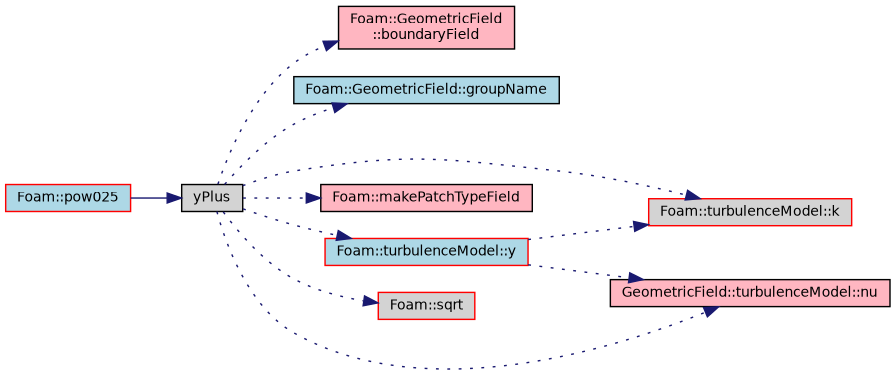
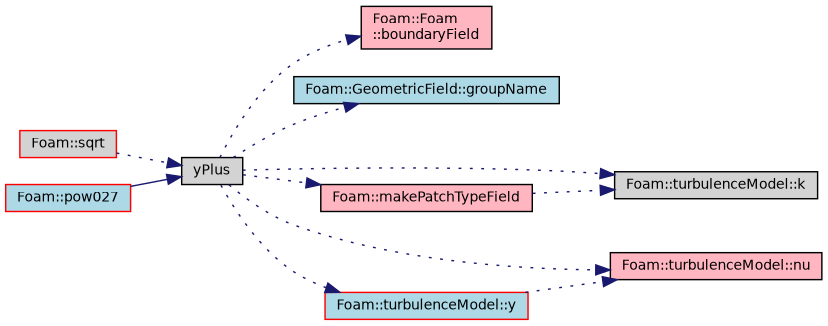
(427, 28) -> (427, 28)
(68, 198) -> (68, 198)
(750, 212) -> (716, 185)
(581, 233) -> (566, 192)
(283, 272) -> (142, 158)
(750, 293) -> (716, 266)
